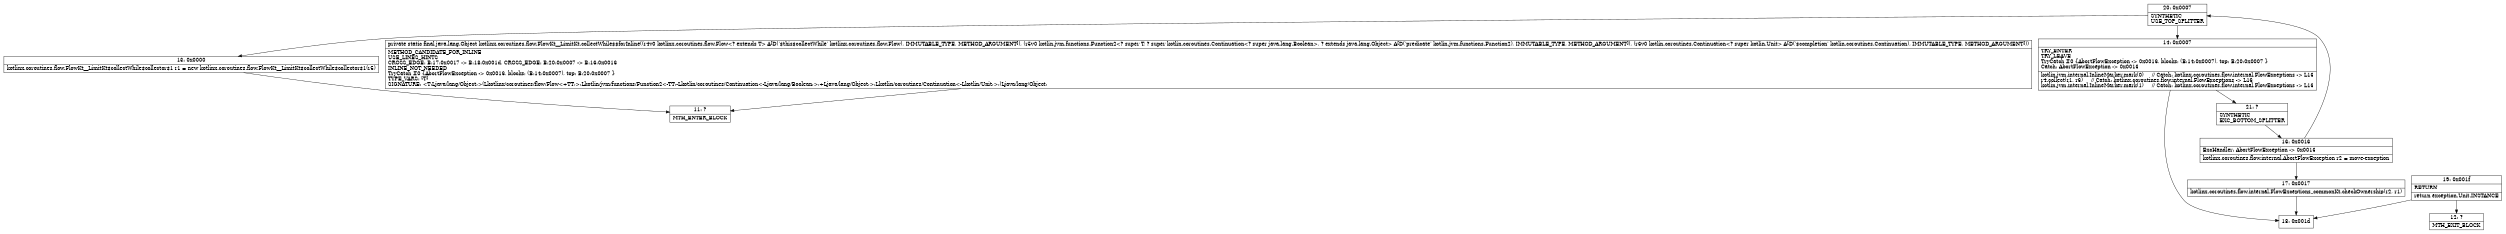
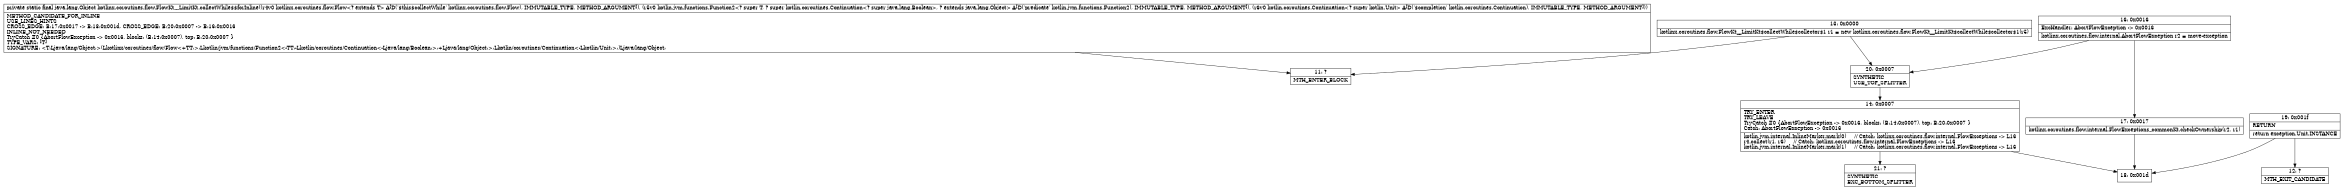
(1194, 23) -> (1860, 50)
(2272, 130) -> none
(2457, 226) -> (2295, 180)
